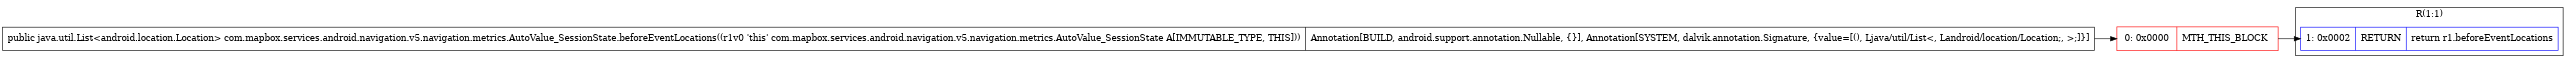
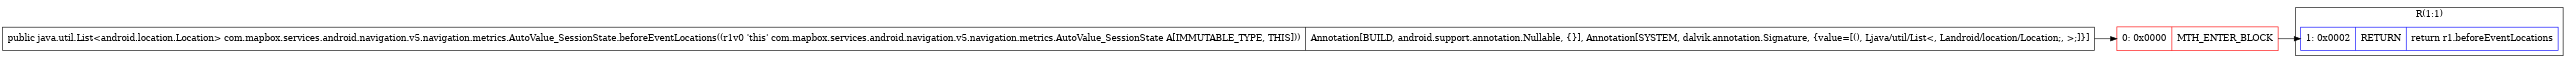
(2225, 38) -> (2225, 38)
